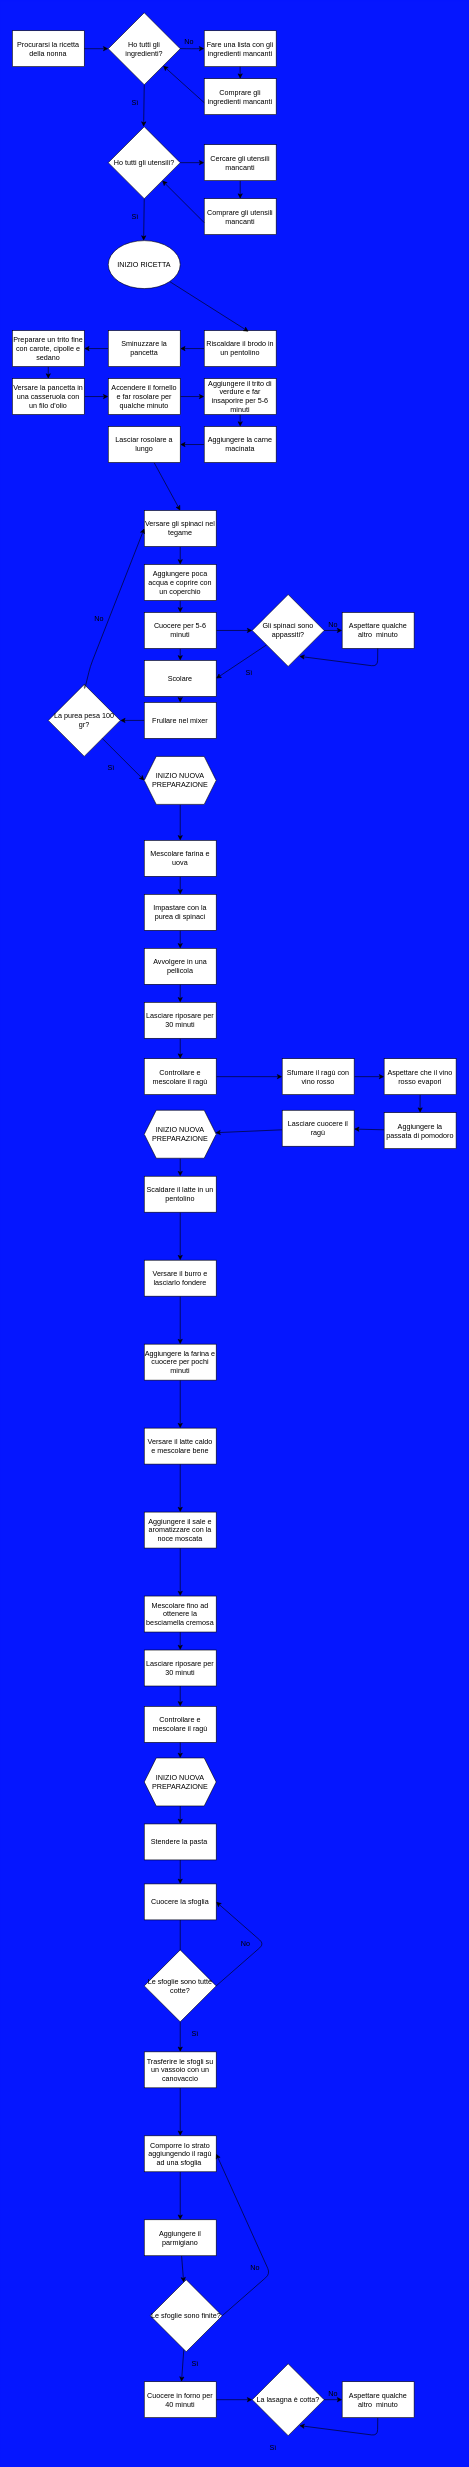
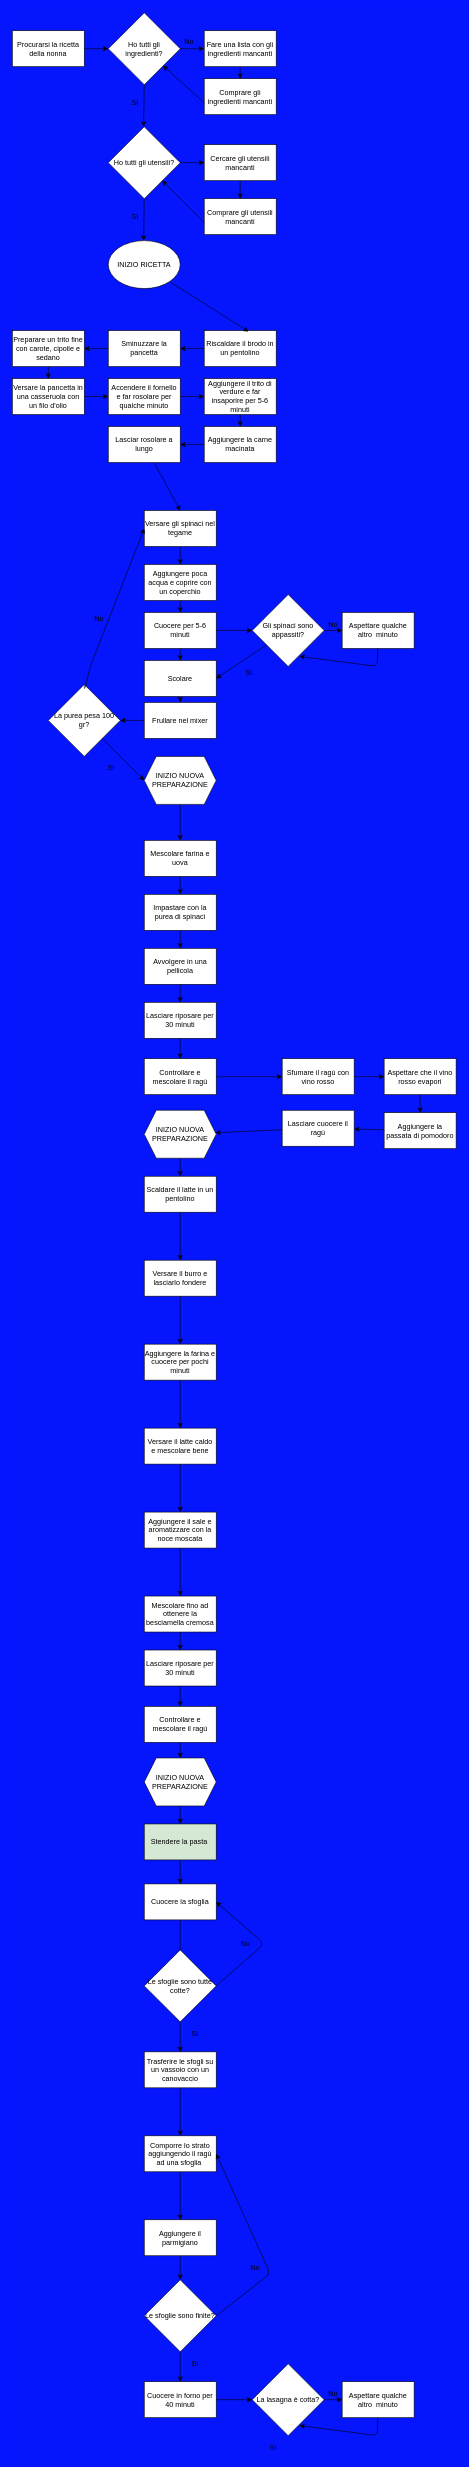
(180, 1842) -> (180, 1842)
(186, 2316) -> (180, 2316)
